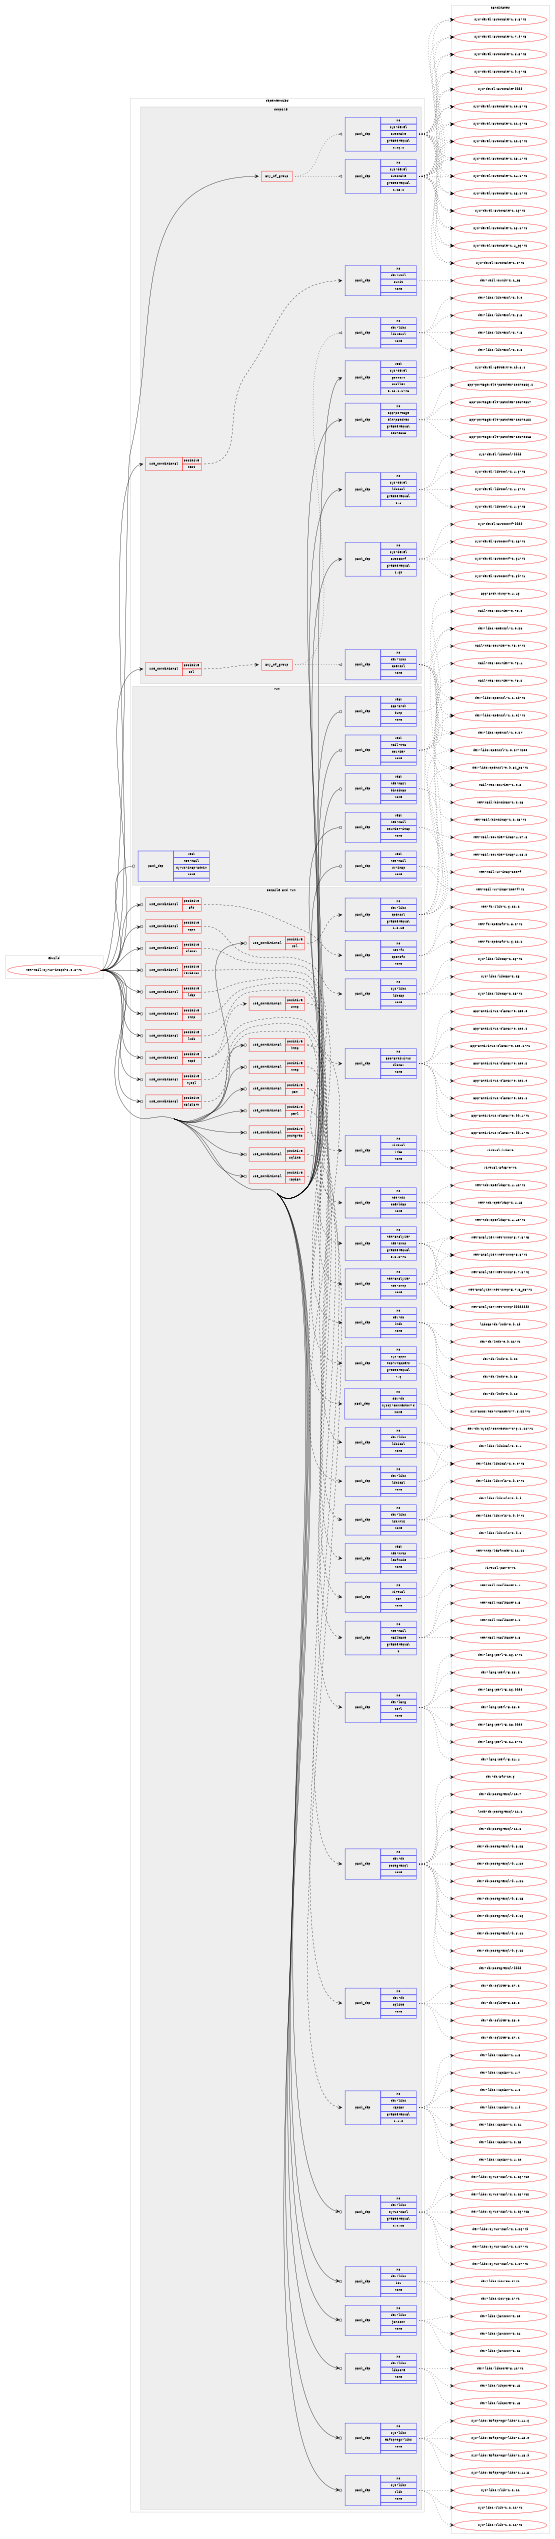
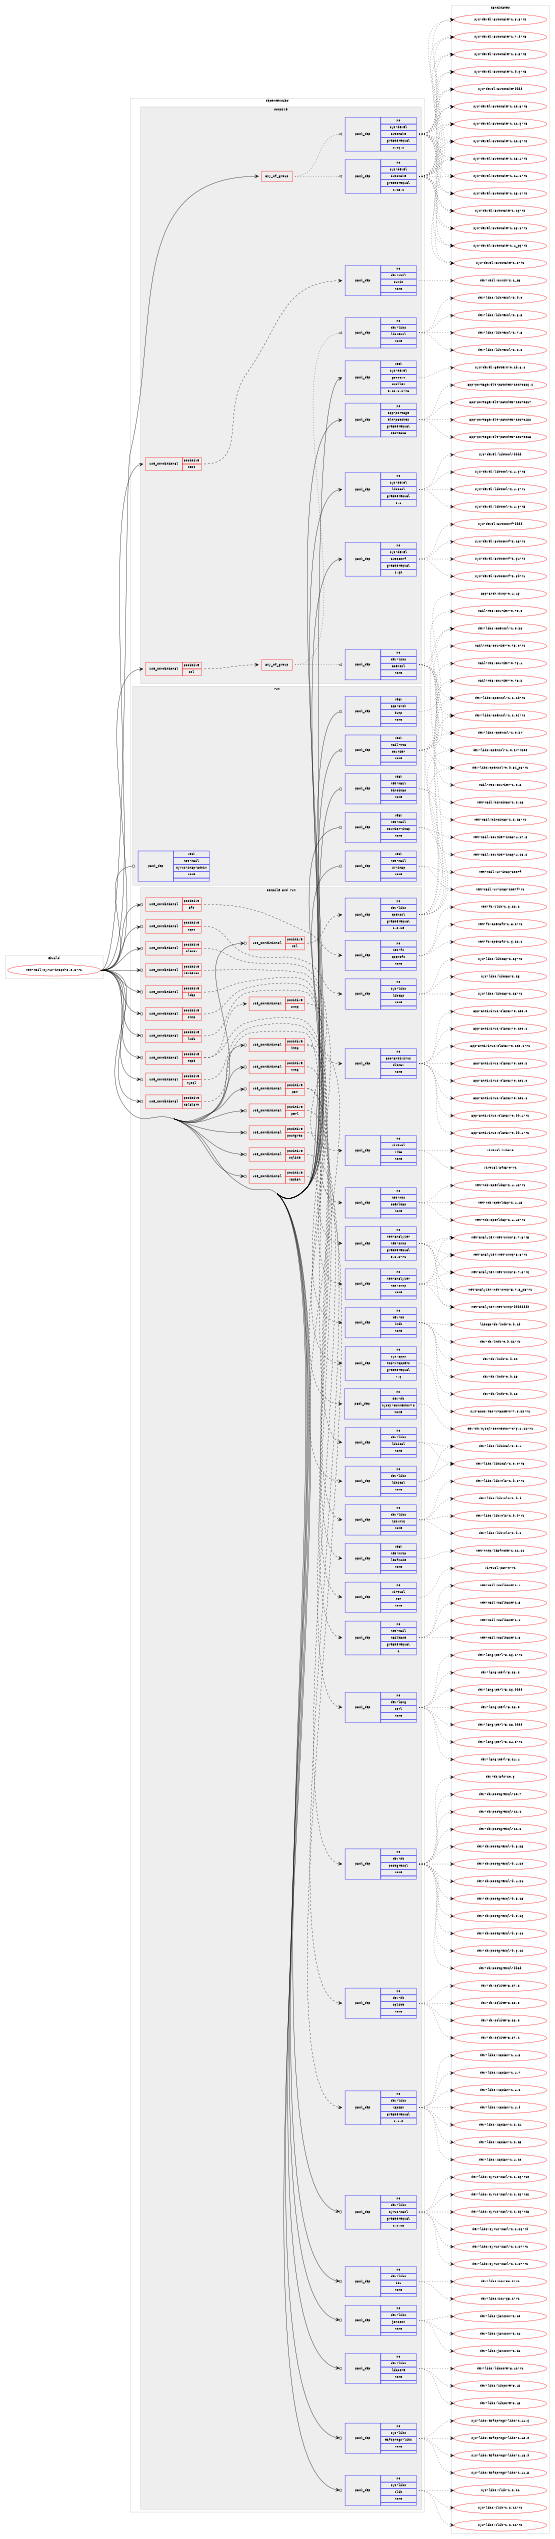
(500, 1812) -> (500, 1812)
(500, 1968) -> (500, 1968)
